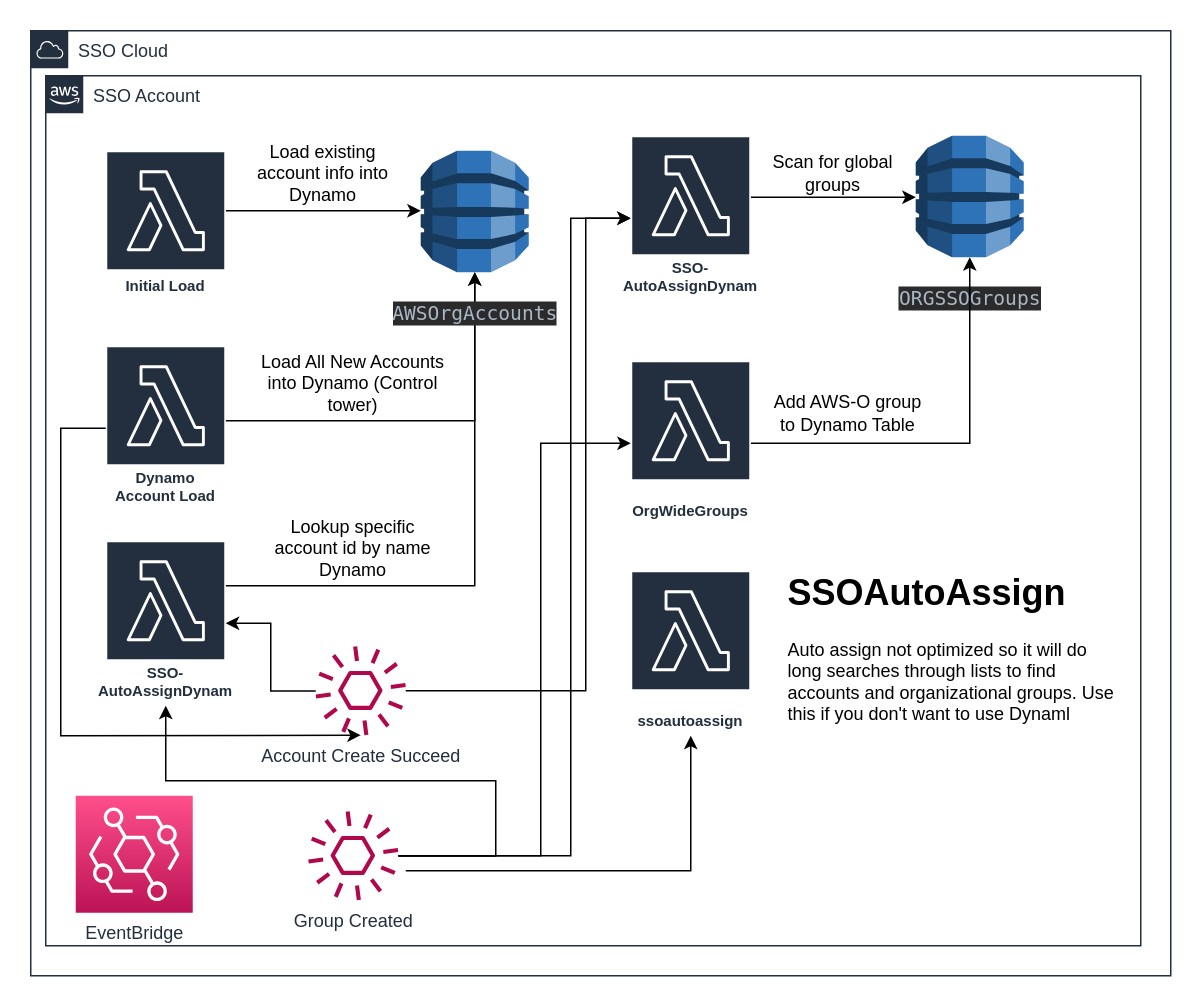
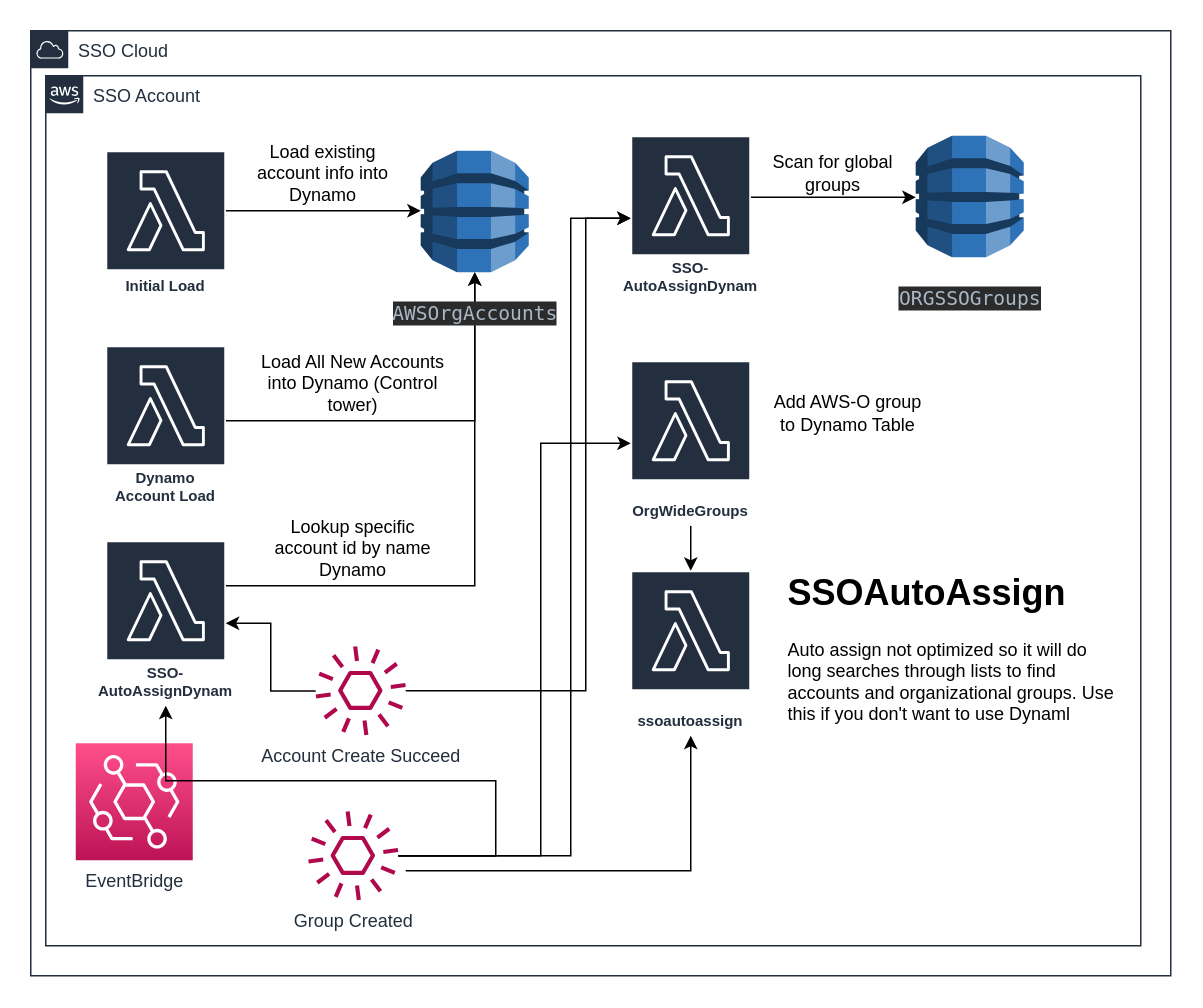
(928, 443) -> (691, 554)
(61, 705) -> none
(134, 854) -> (134, 802)
